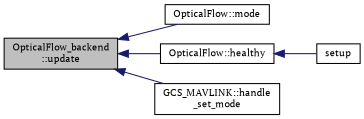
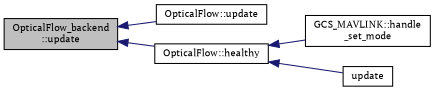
(217, 14) -> (212, 14)
(338, 54) -> (368, 76)
(144, 78) -> (292, 42)
